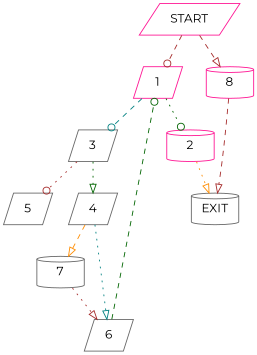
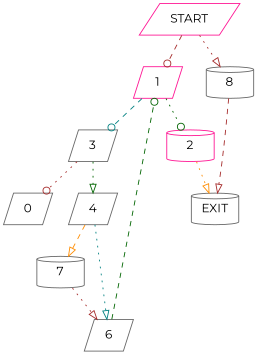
(207, 47) -> (207, 47)
(230, 83) -> (230, 83)
(28, 209) -> (28, 209)
